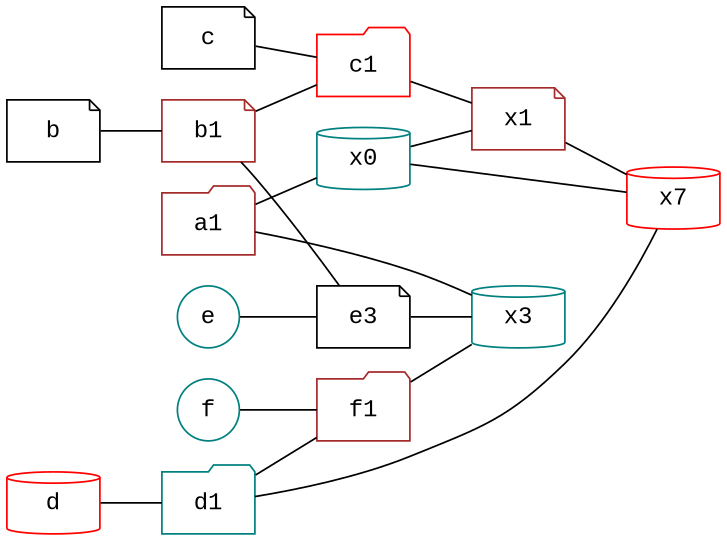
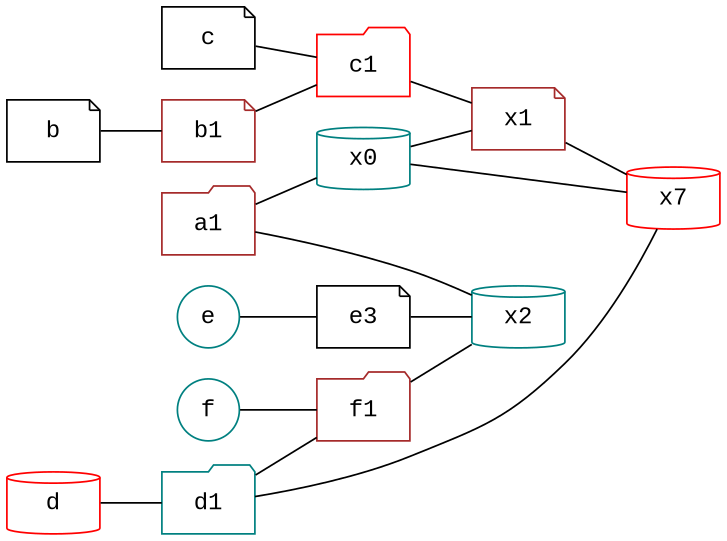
(292, 223) -> none
(518, 317) -> (518, 317)
